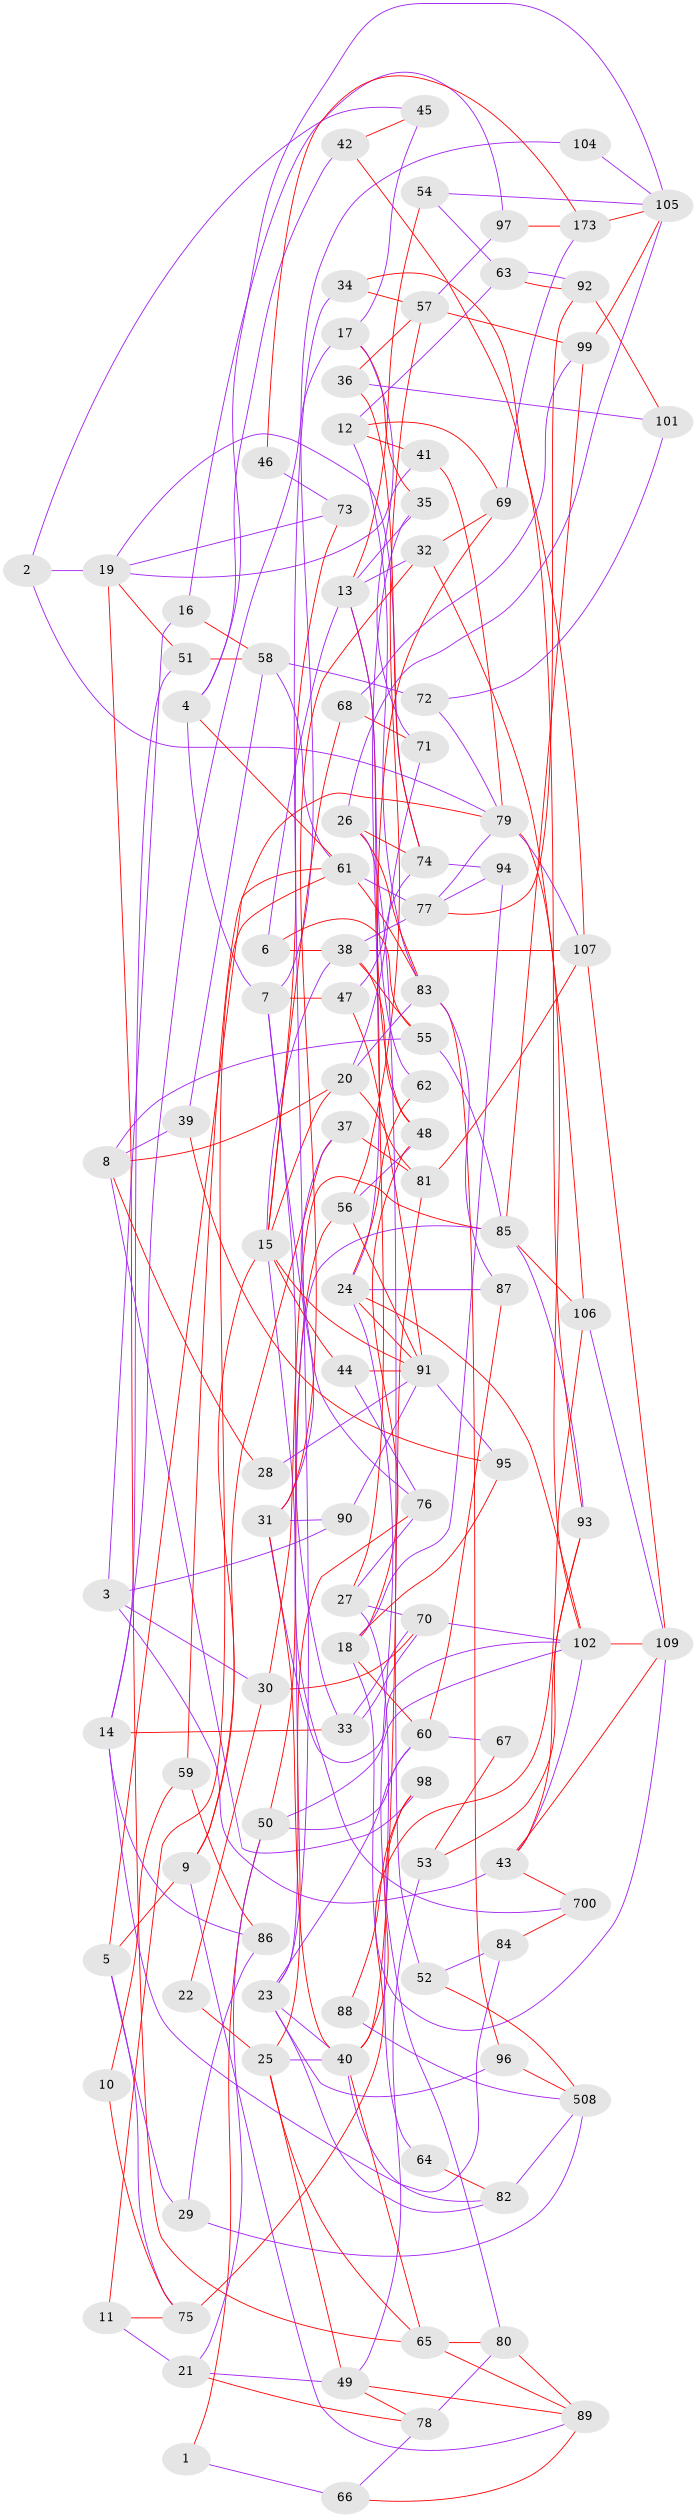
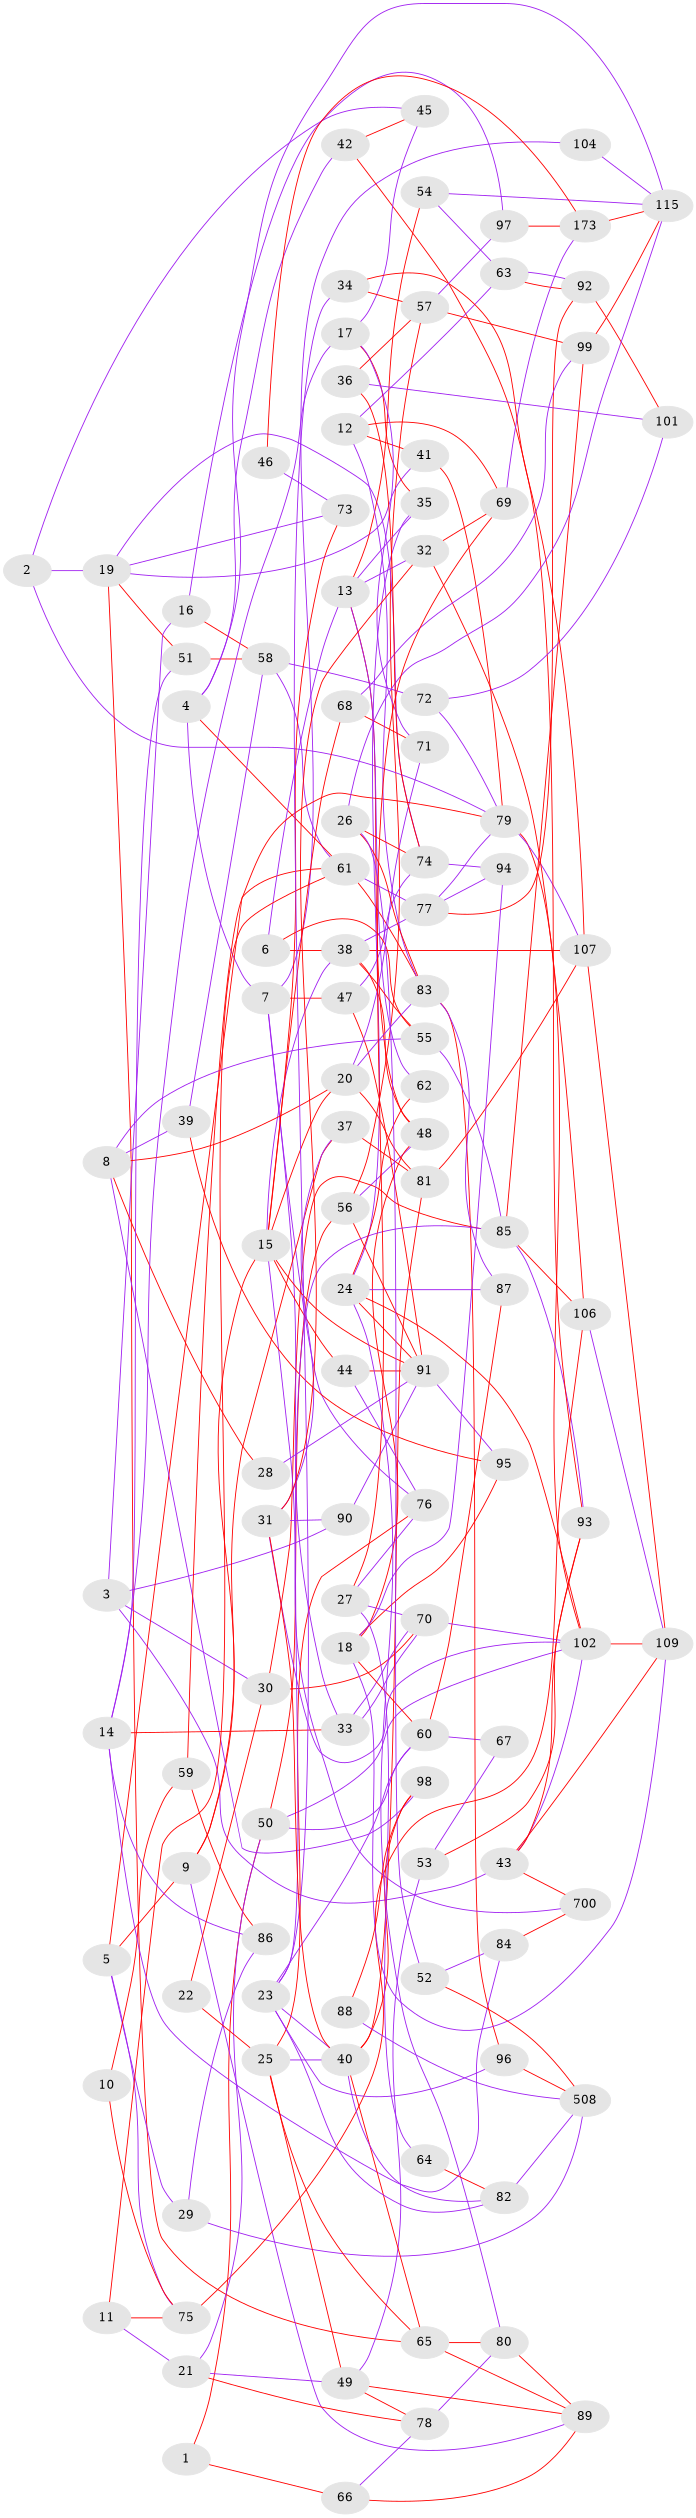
(668, 206) -> (668, 206)
(460, 1810) -> (460, 1810)
(266, 2479) -> (266, 2479)
